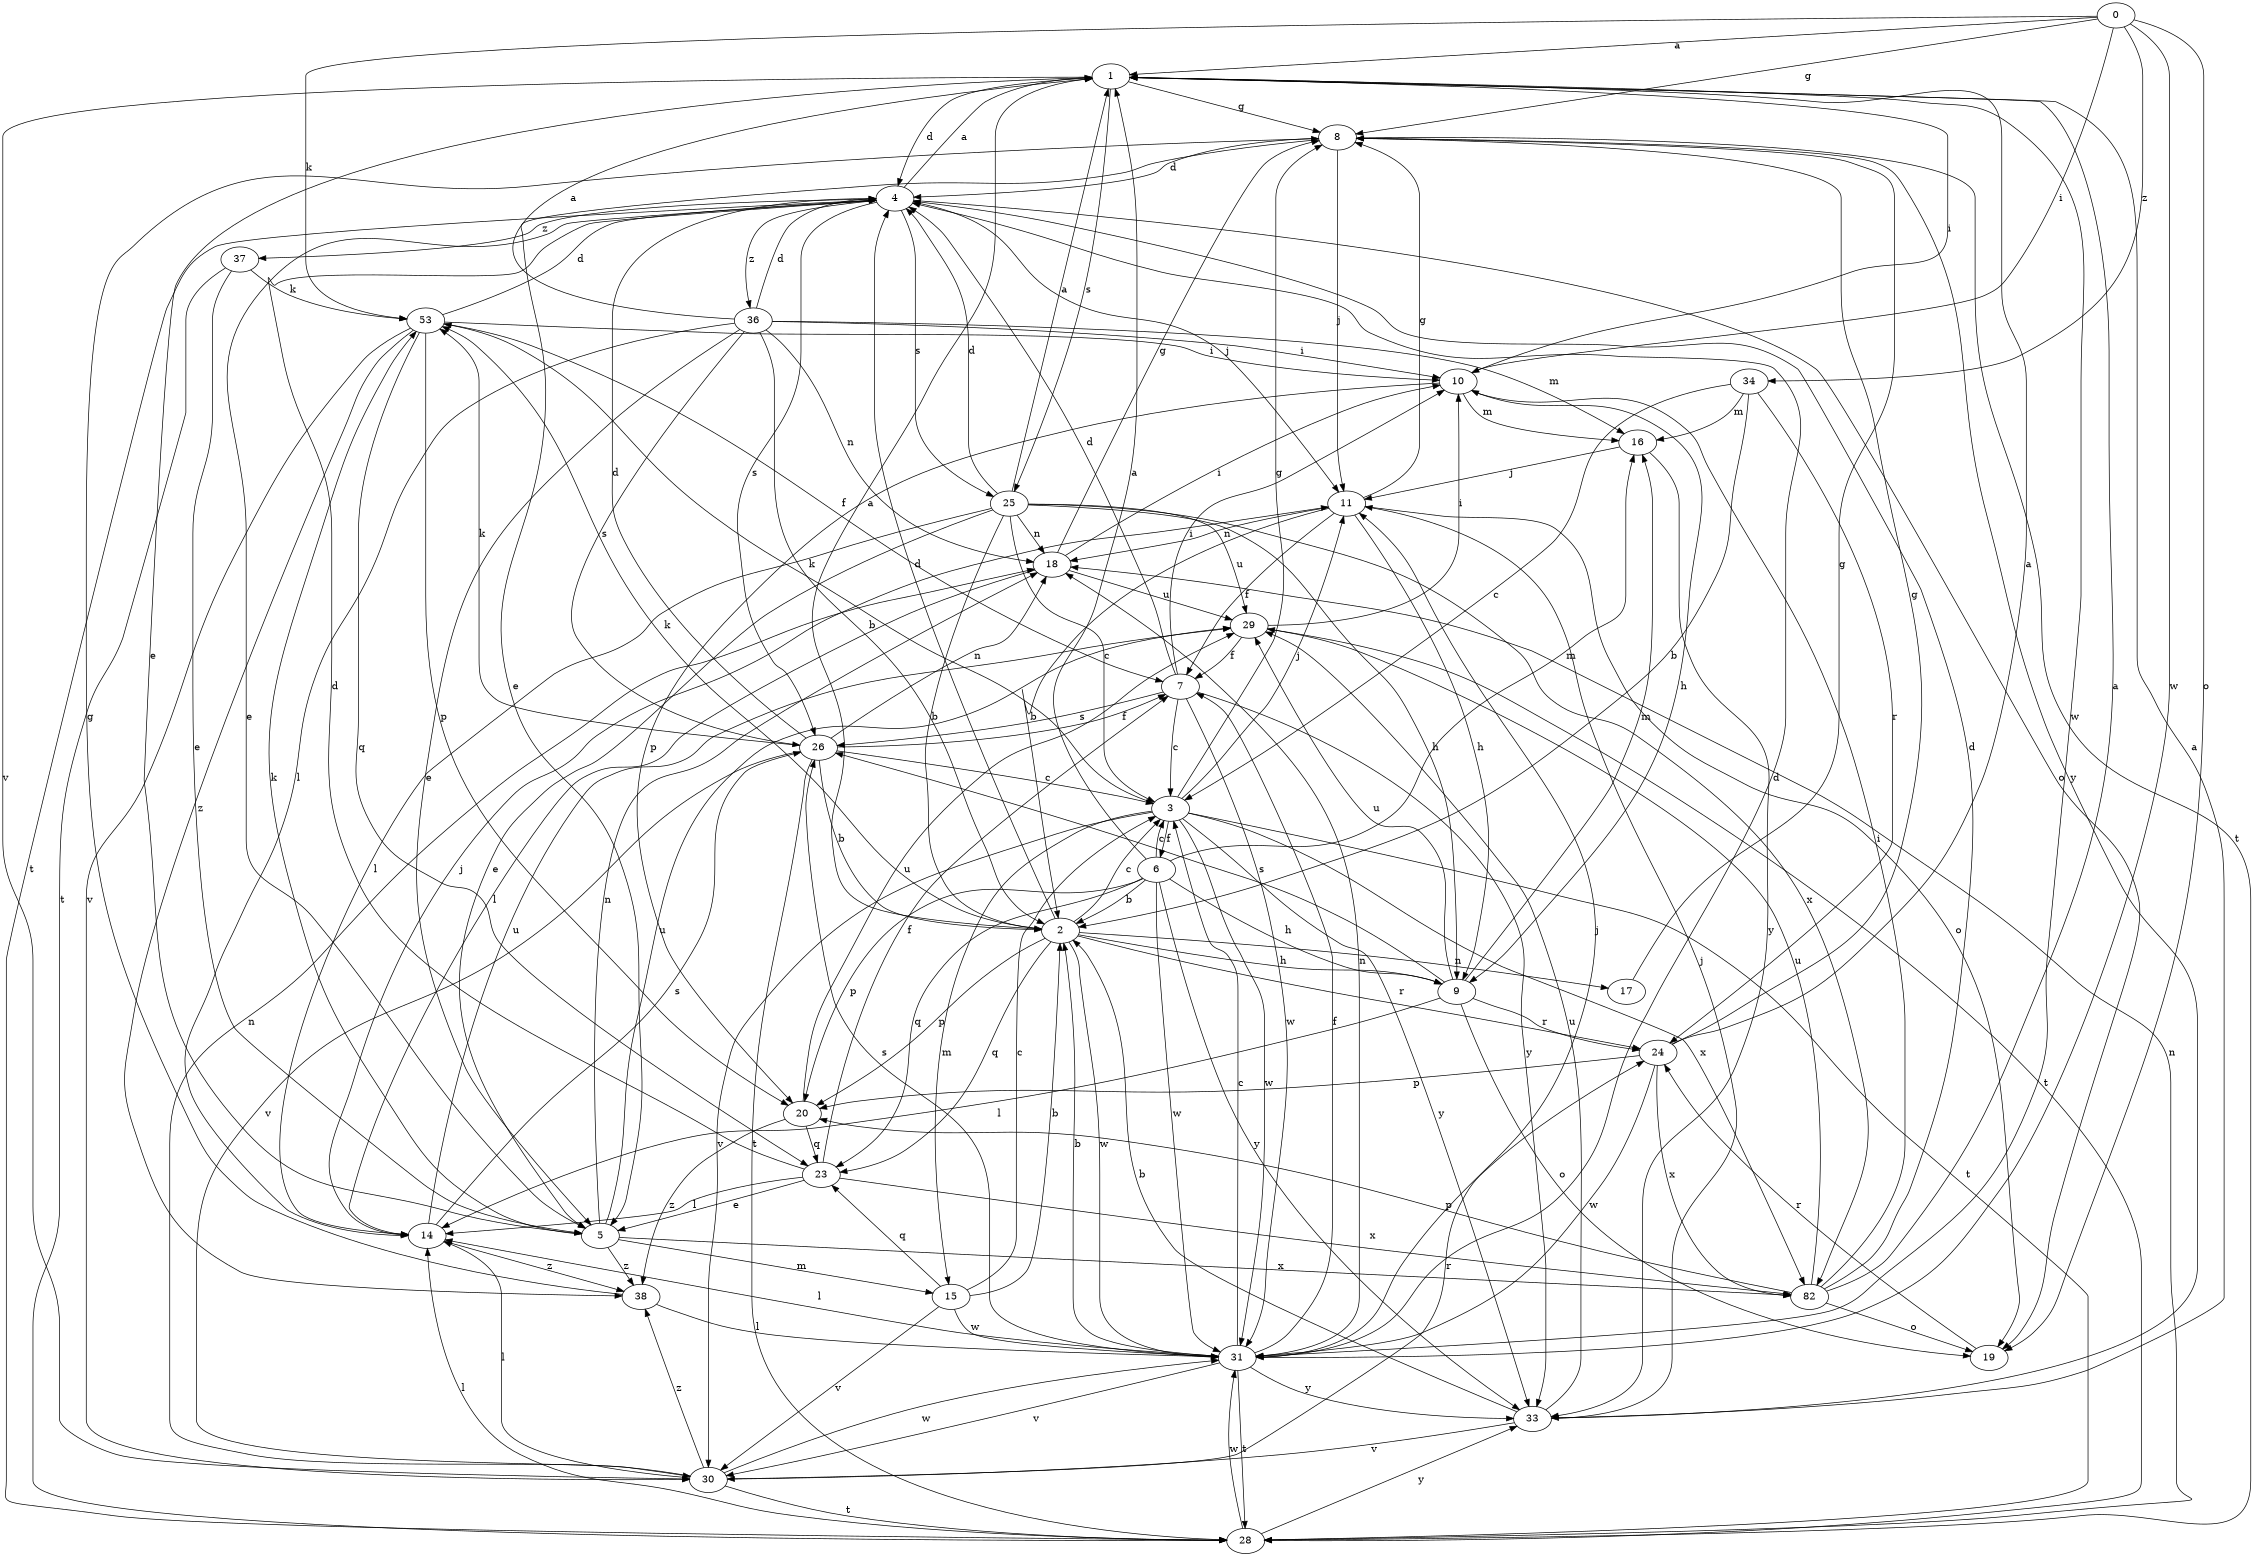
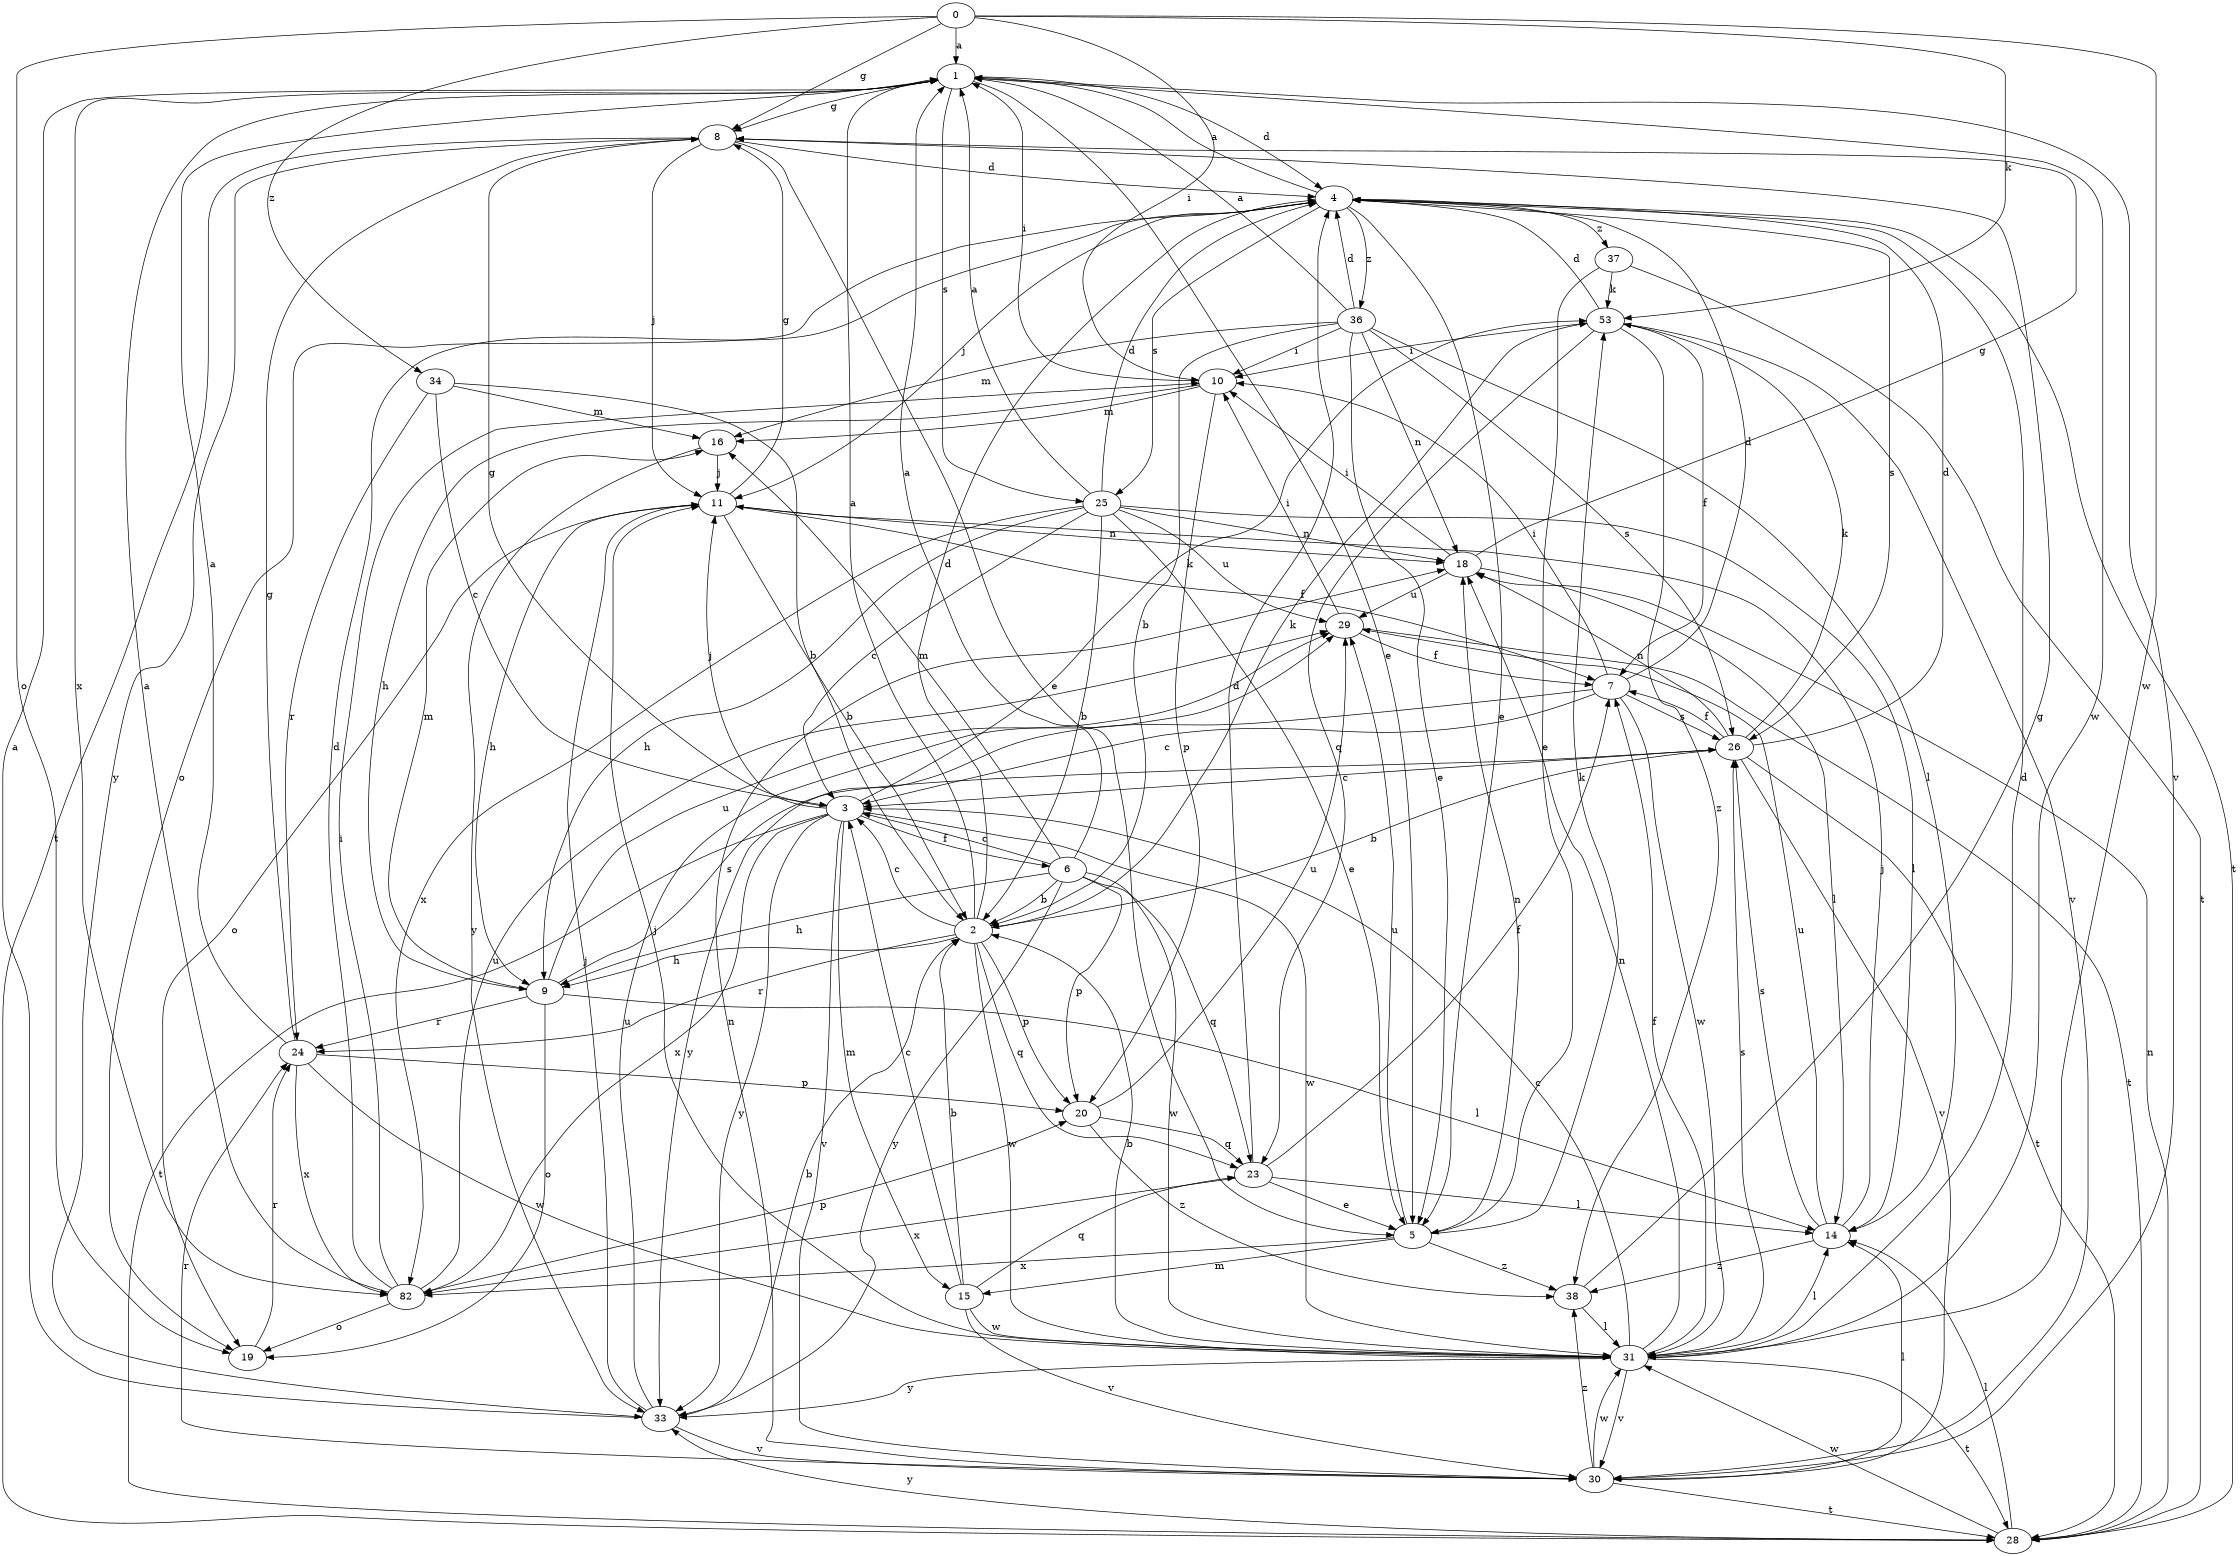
none -> (75, 356)
(464, 782) -> none
(1627, 992) -> none
